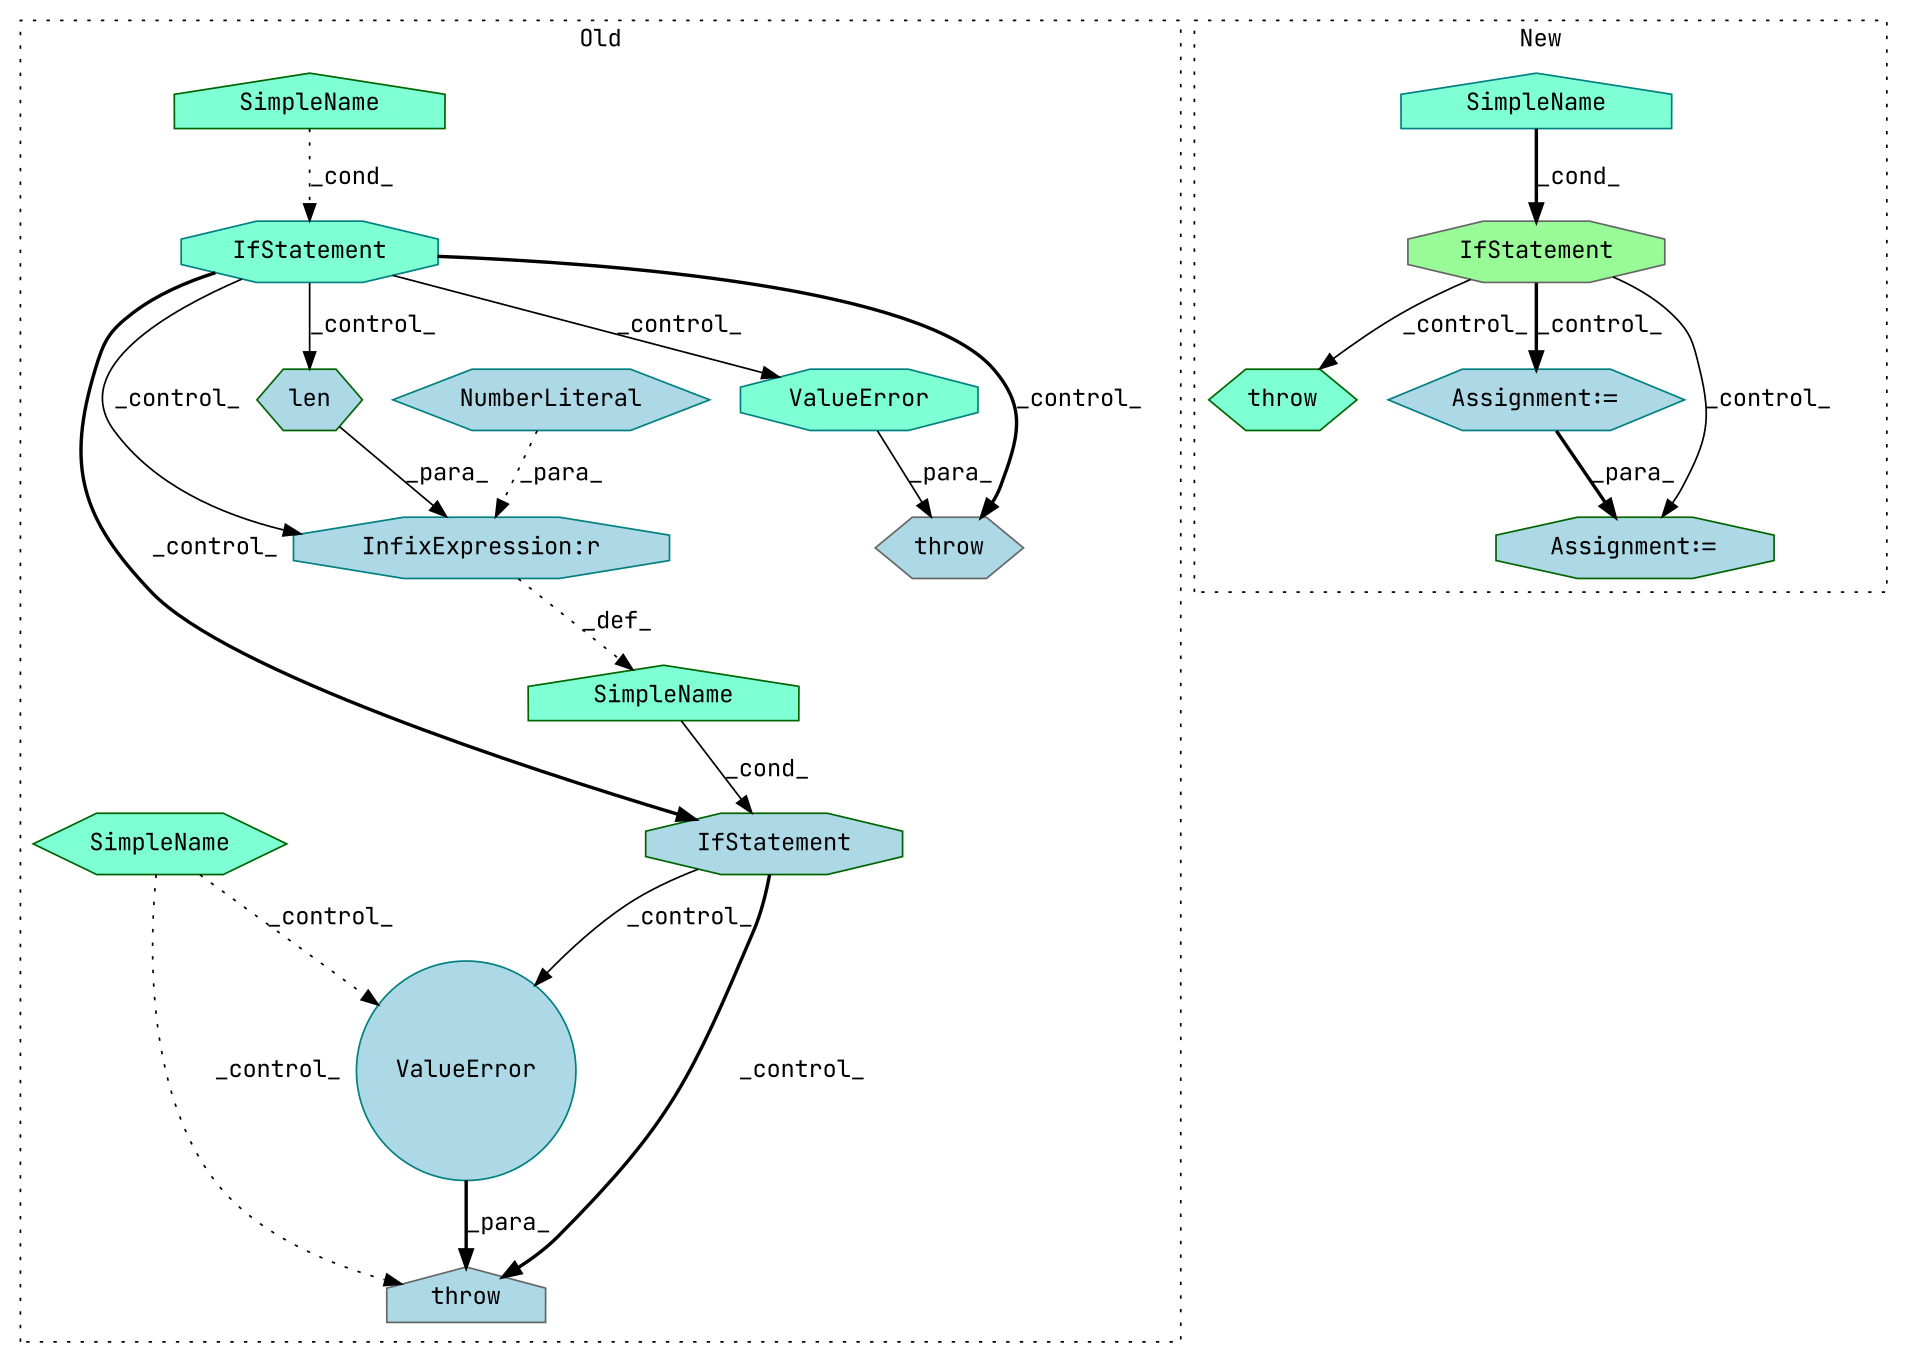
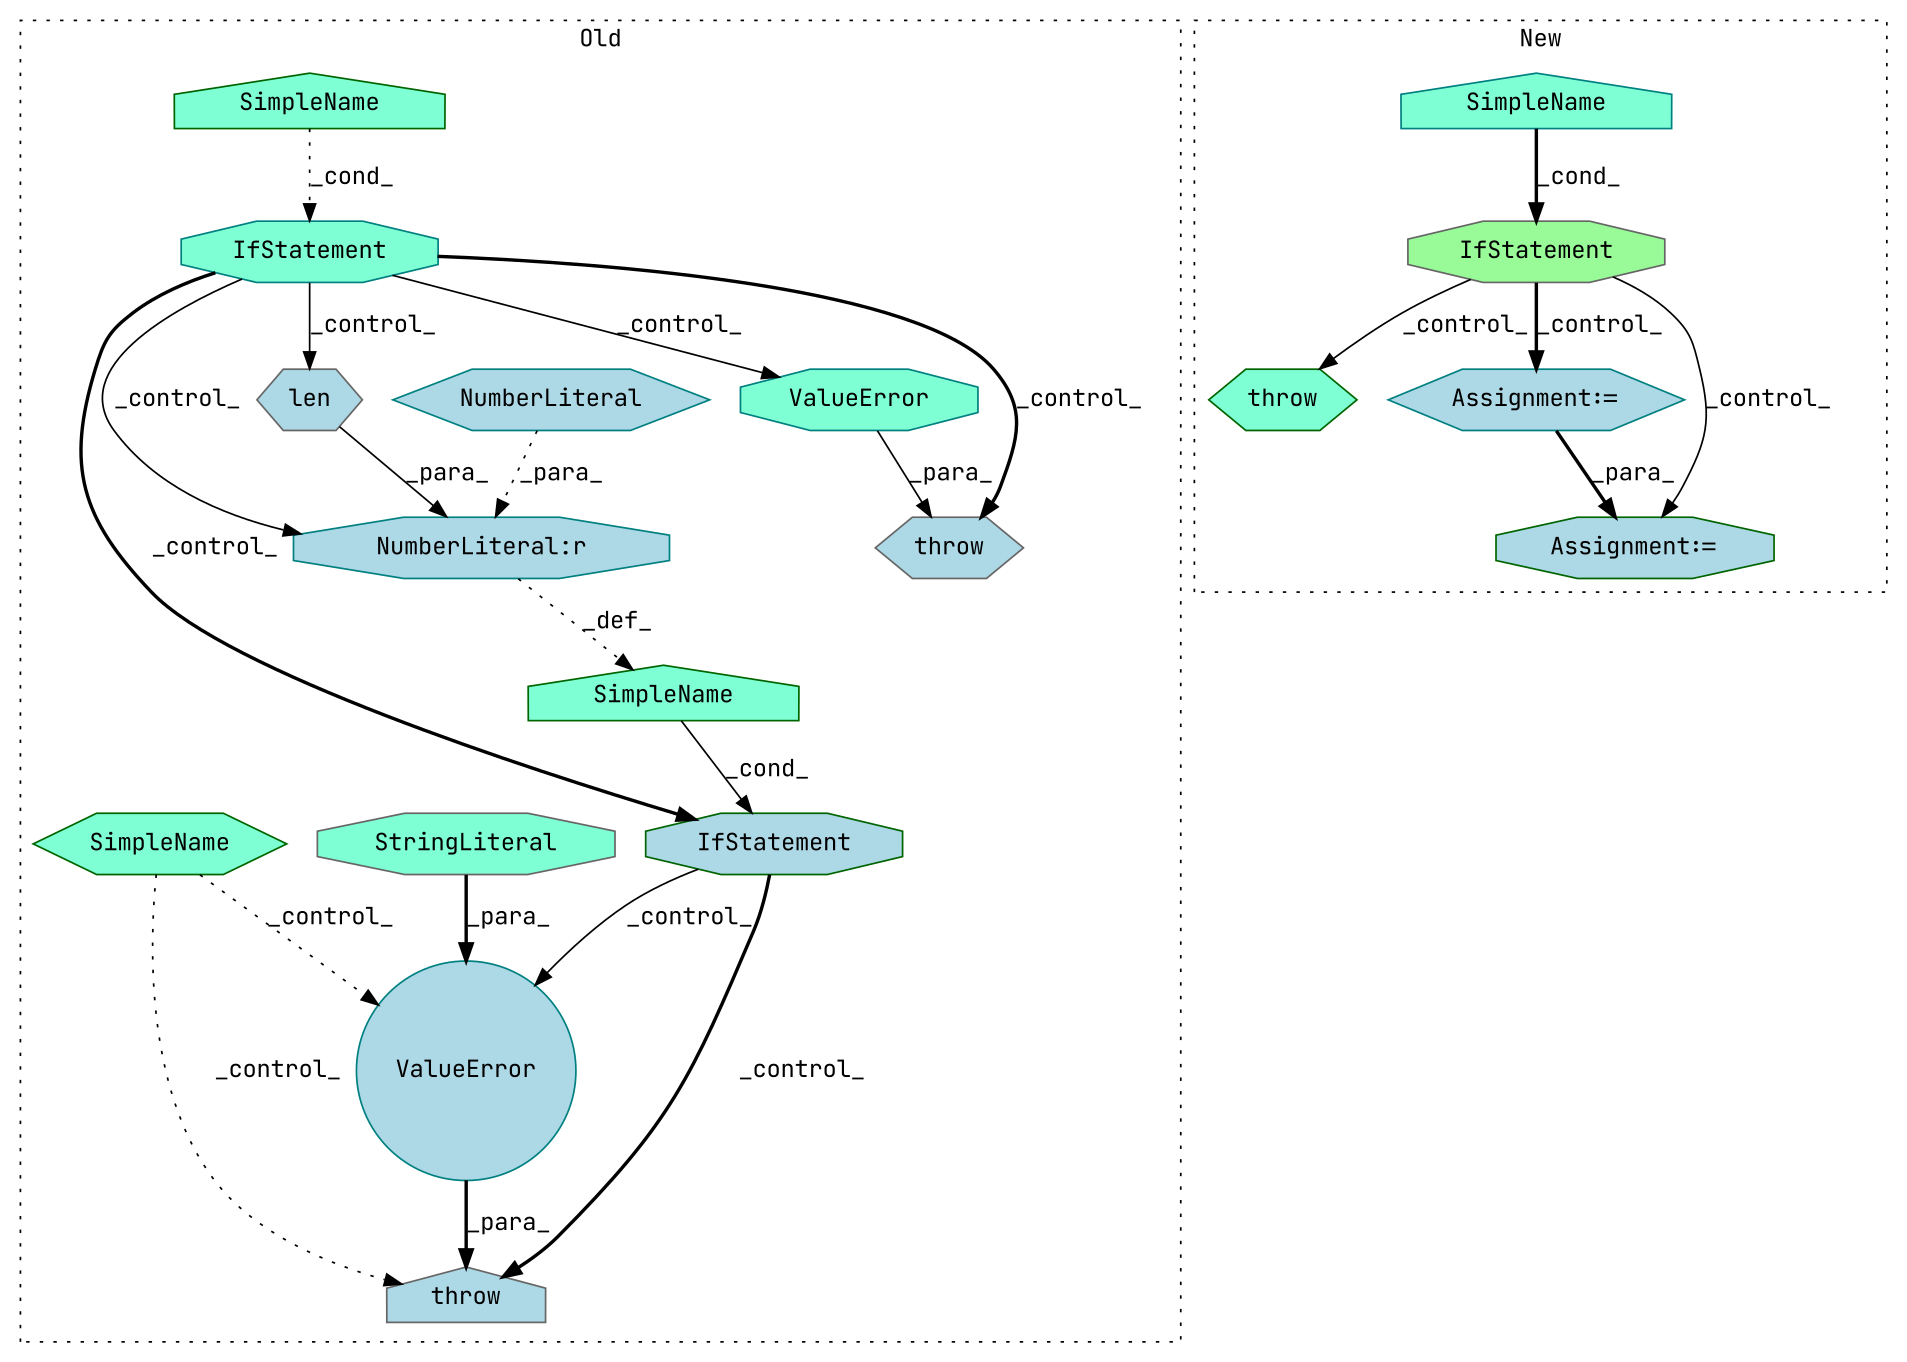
(310, 400) -> (310, 400)
(481, 548) -> (481, 548)
none -> (466, 844)
